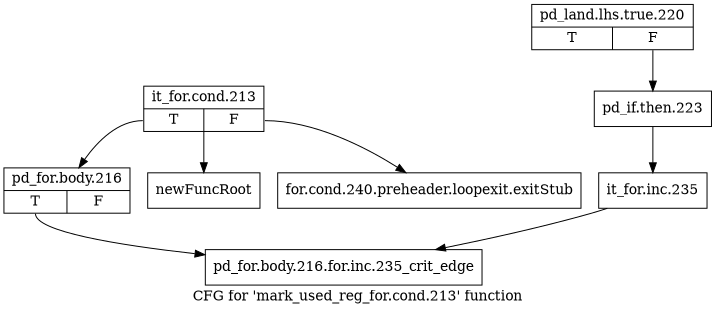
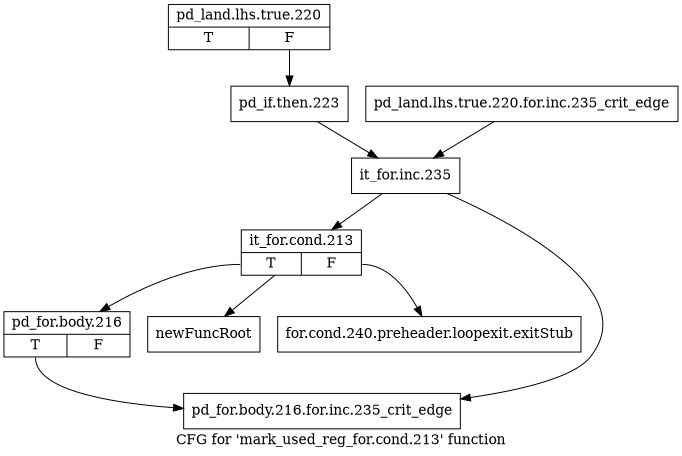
none -> (522, 104)
none -> (361, 209)
